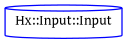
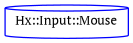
(64, 22) -> (67, 22)
